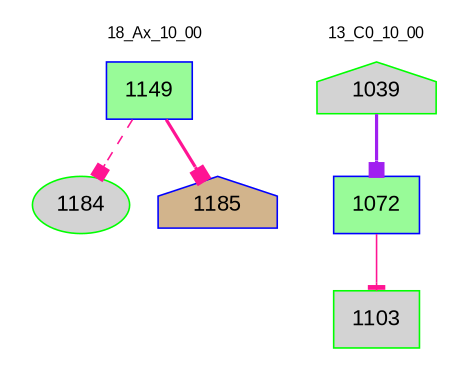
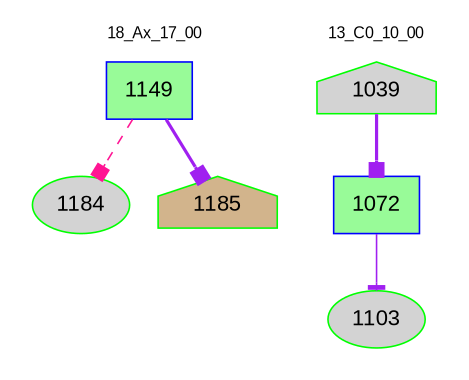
(155, 34) -> (155, 34)
(181, 143) -> (181, 143)
(218, 205) -> (218, 205)
(377, 258) -> (377, 258)
(377, 319) -> (377, 319)
